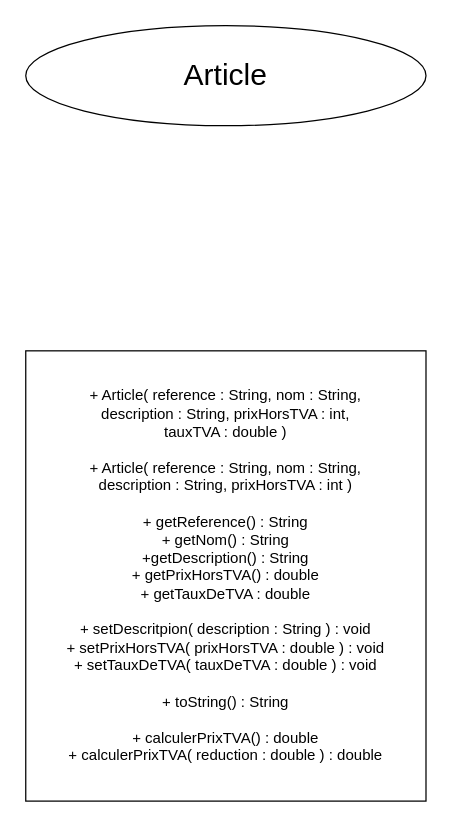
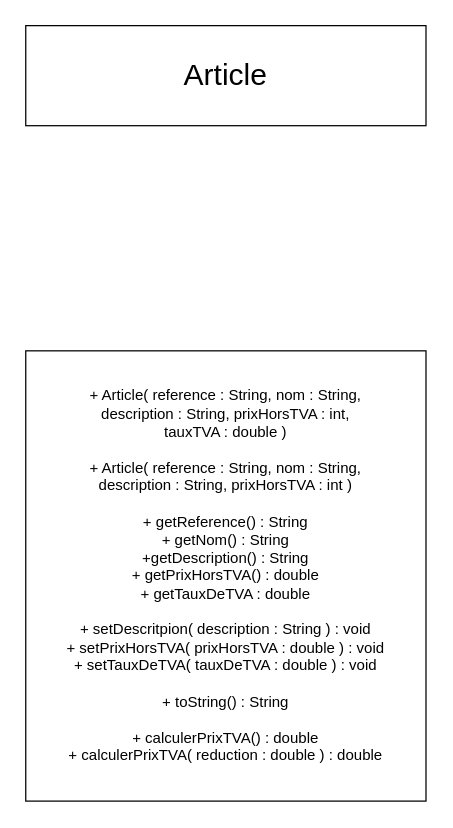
(226, 76) -> (226, 76)
